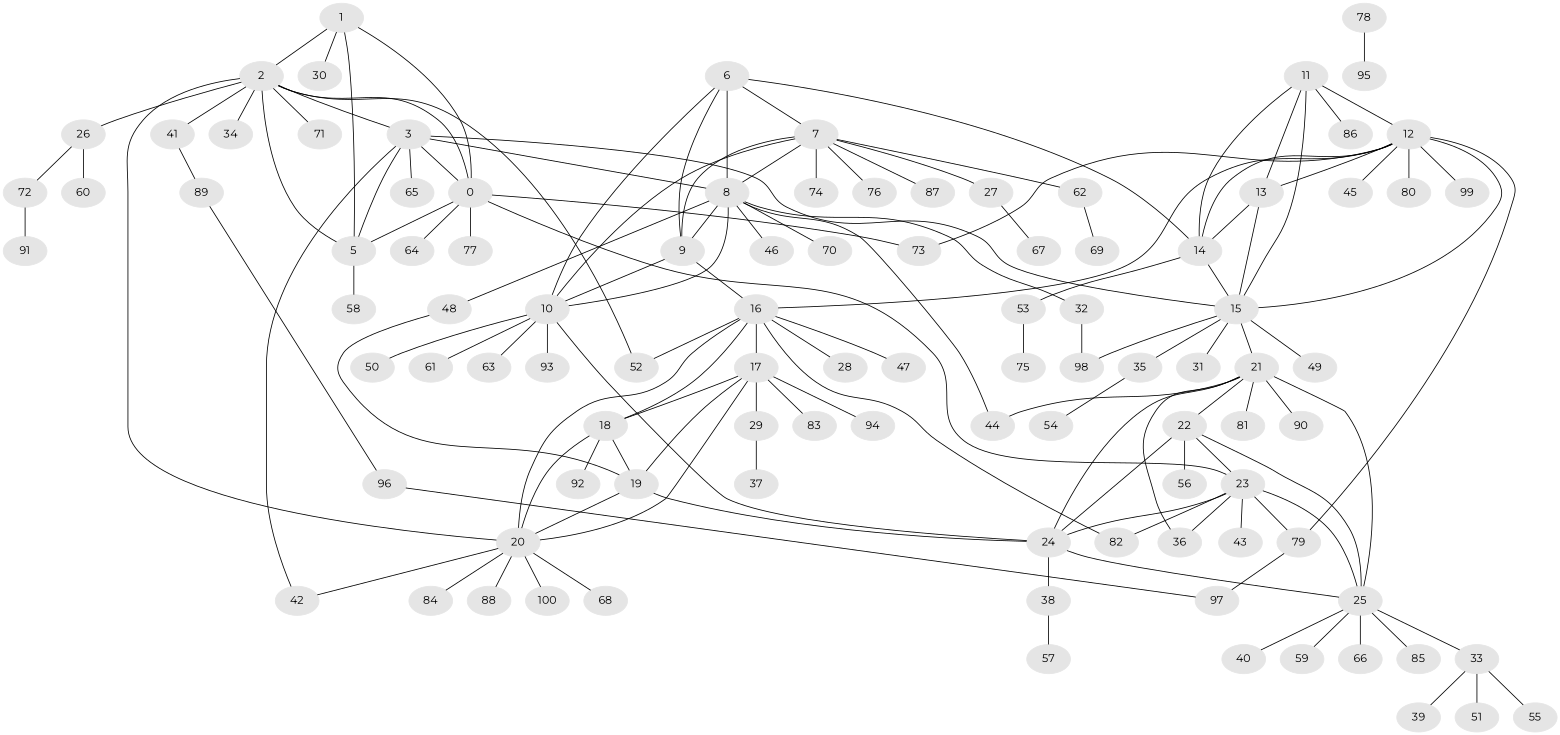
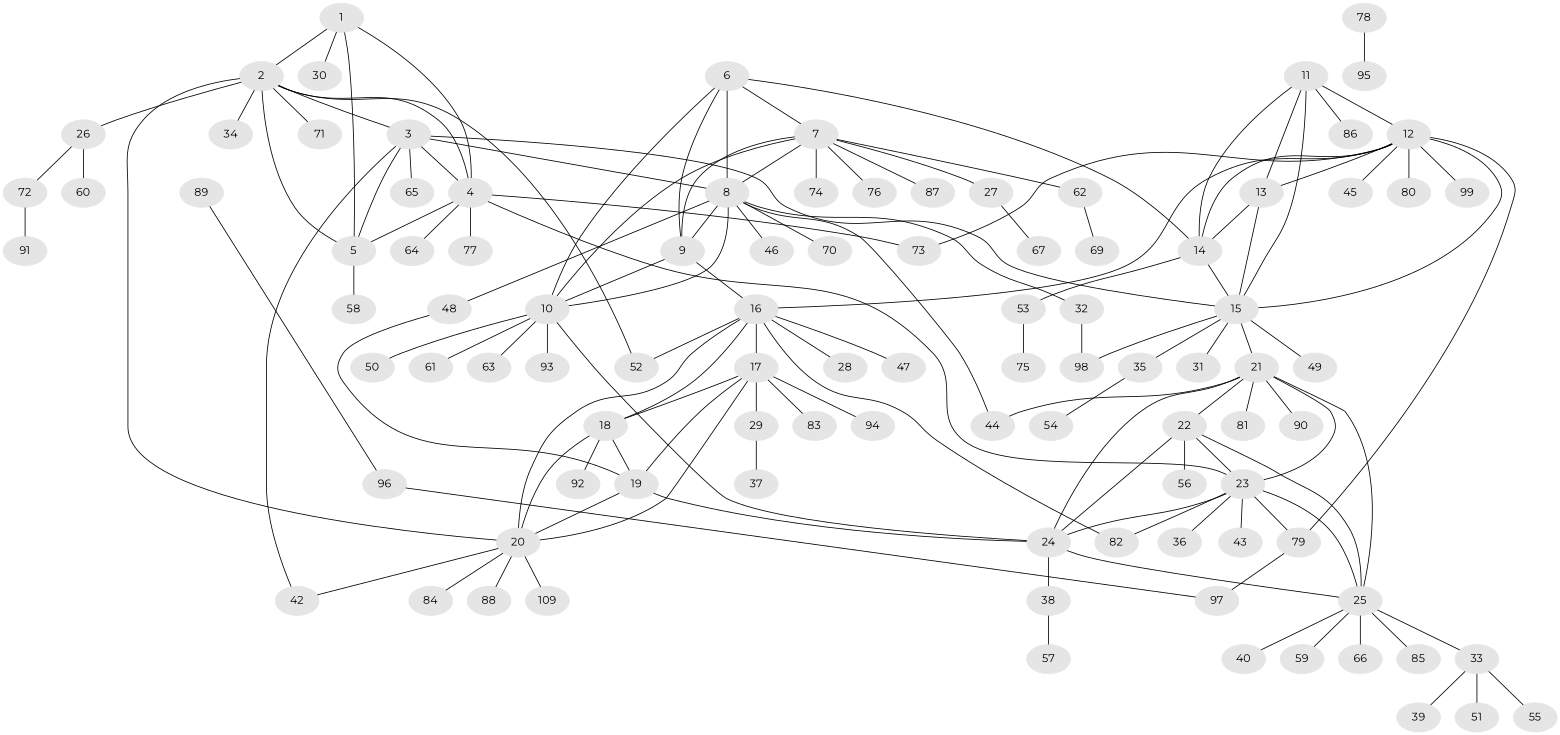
(172, 134) -> none
(470, 193) -> (470, 193)
(1148, 426) -> (1334, 432)
(547, 601) -> (547, 601)
(606, 601) -> none
